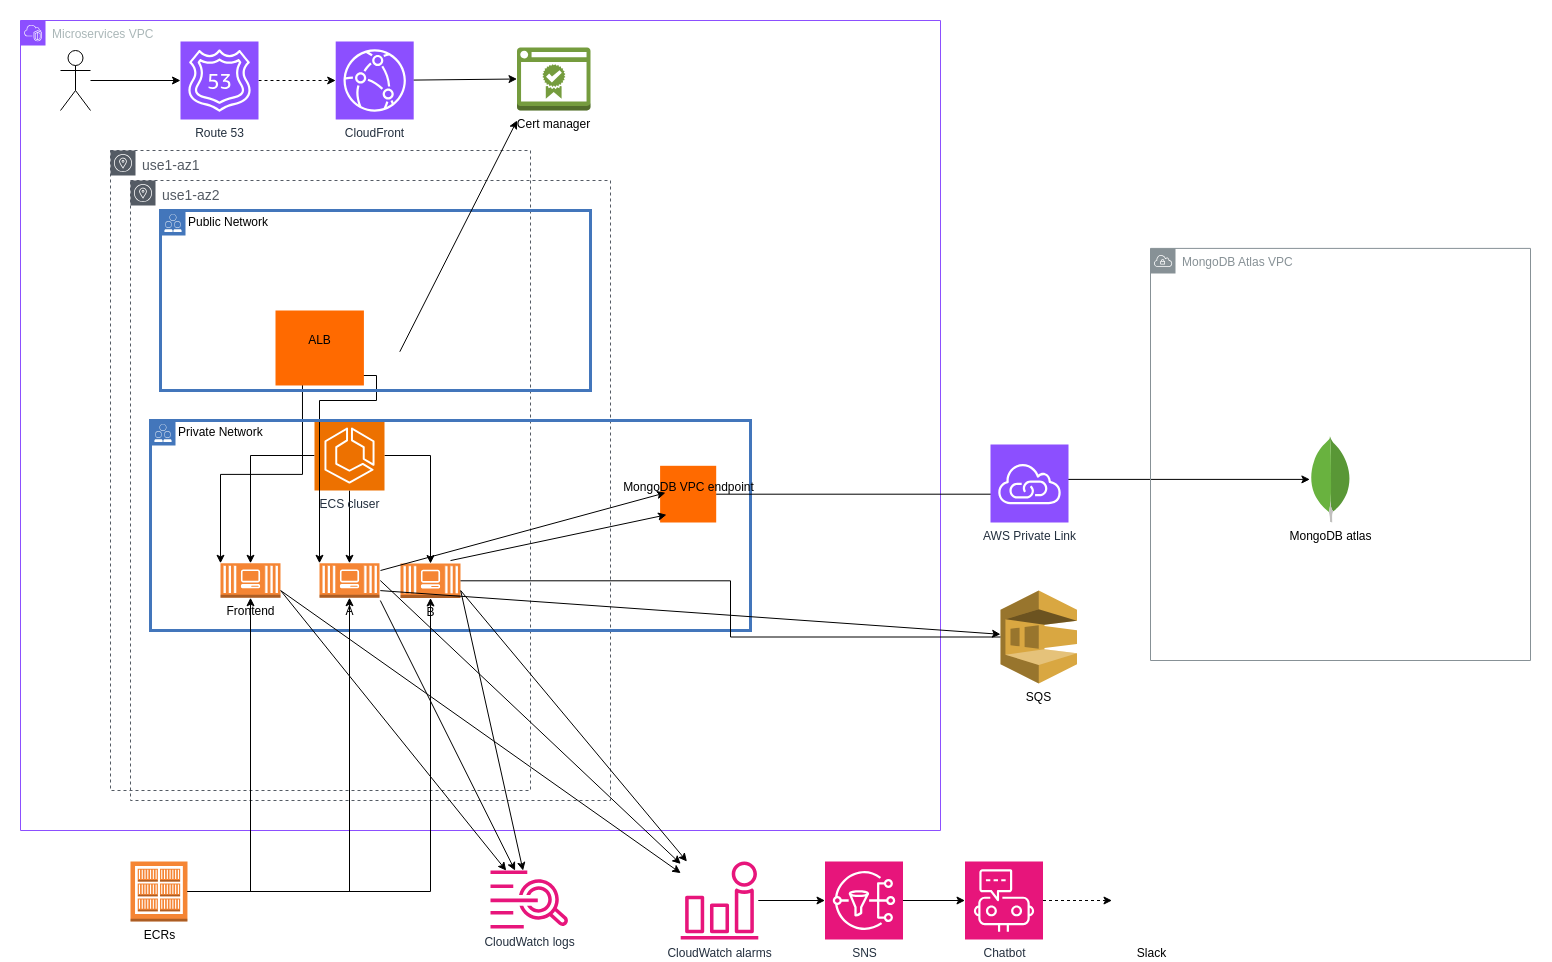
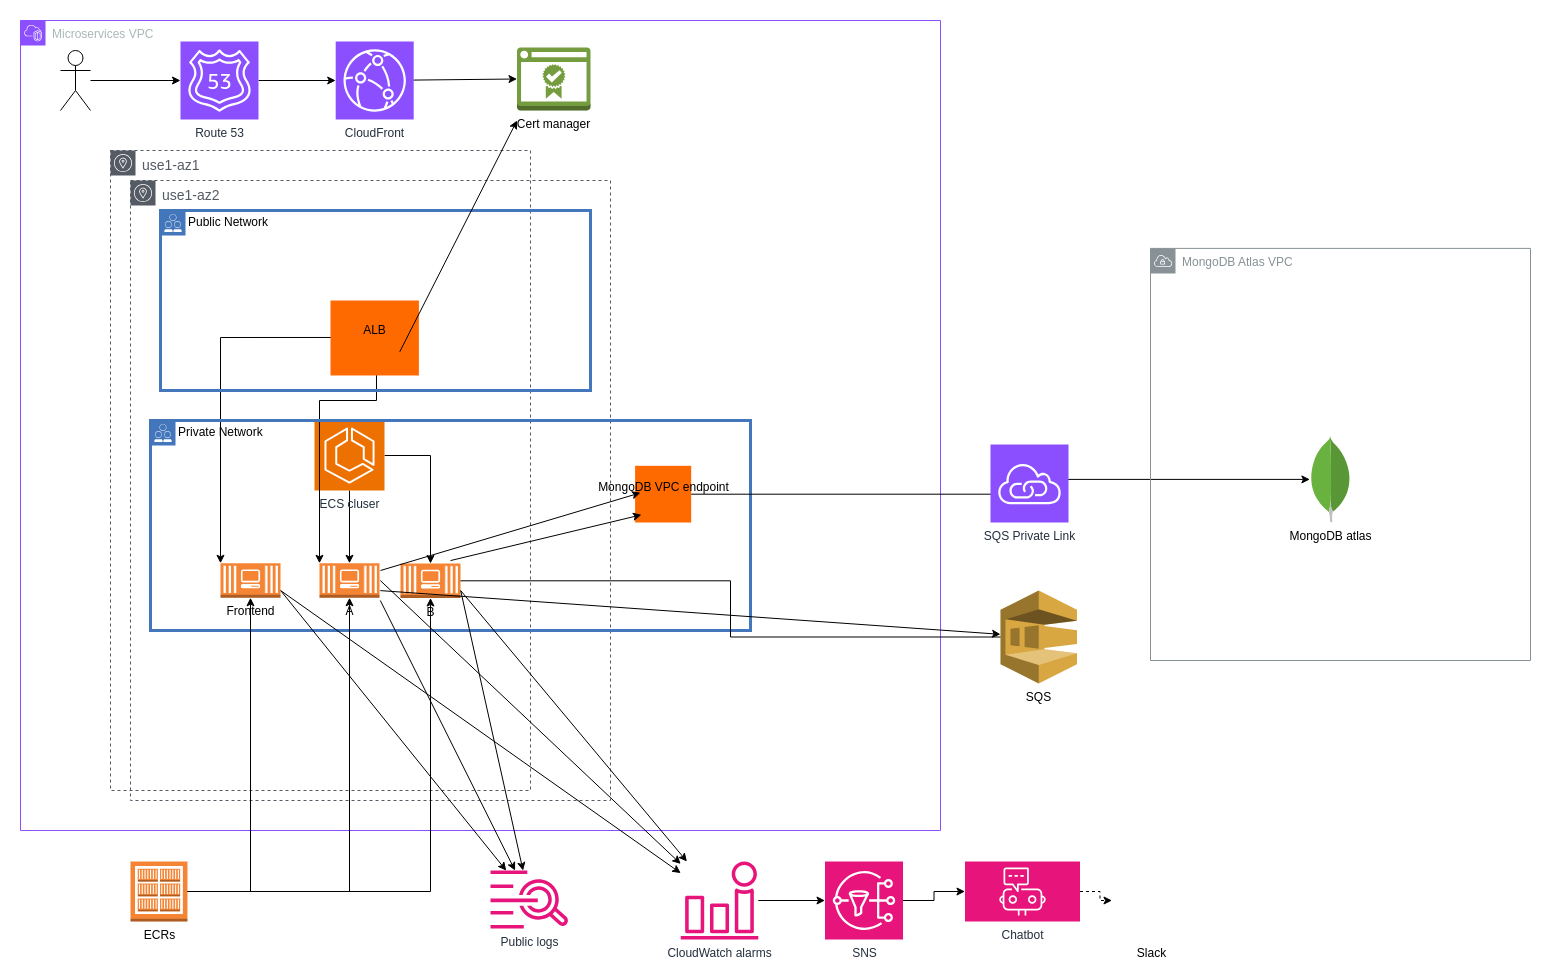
(294, 81) -> (294, 81)
(320, 348) -> (375, 338)
(251, 472) -> none
(688, 494) -> (663, 494)
(1030, 537) -> (1030, 537)
(1004, 901) -> (1023, 892)
(530, 943) -> (530, 943)
